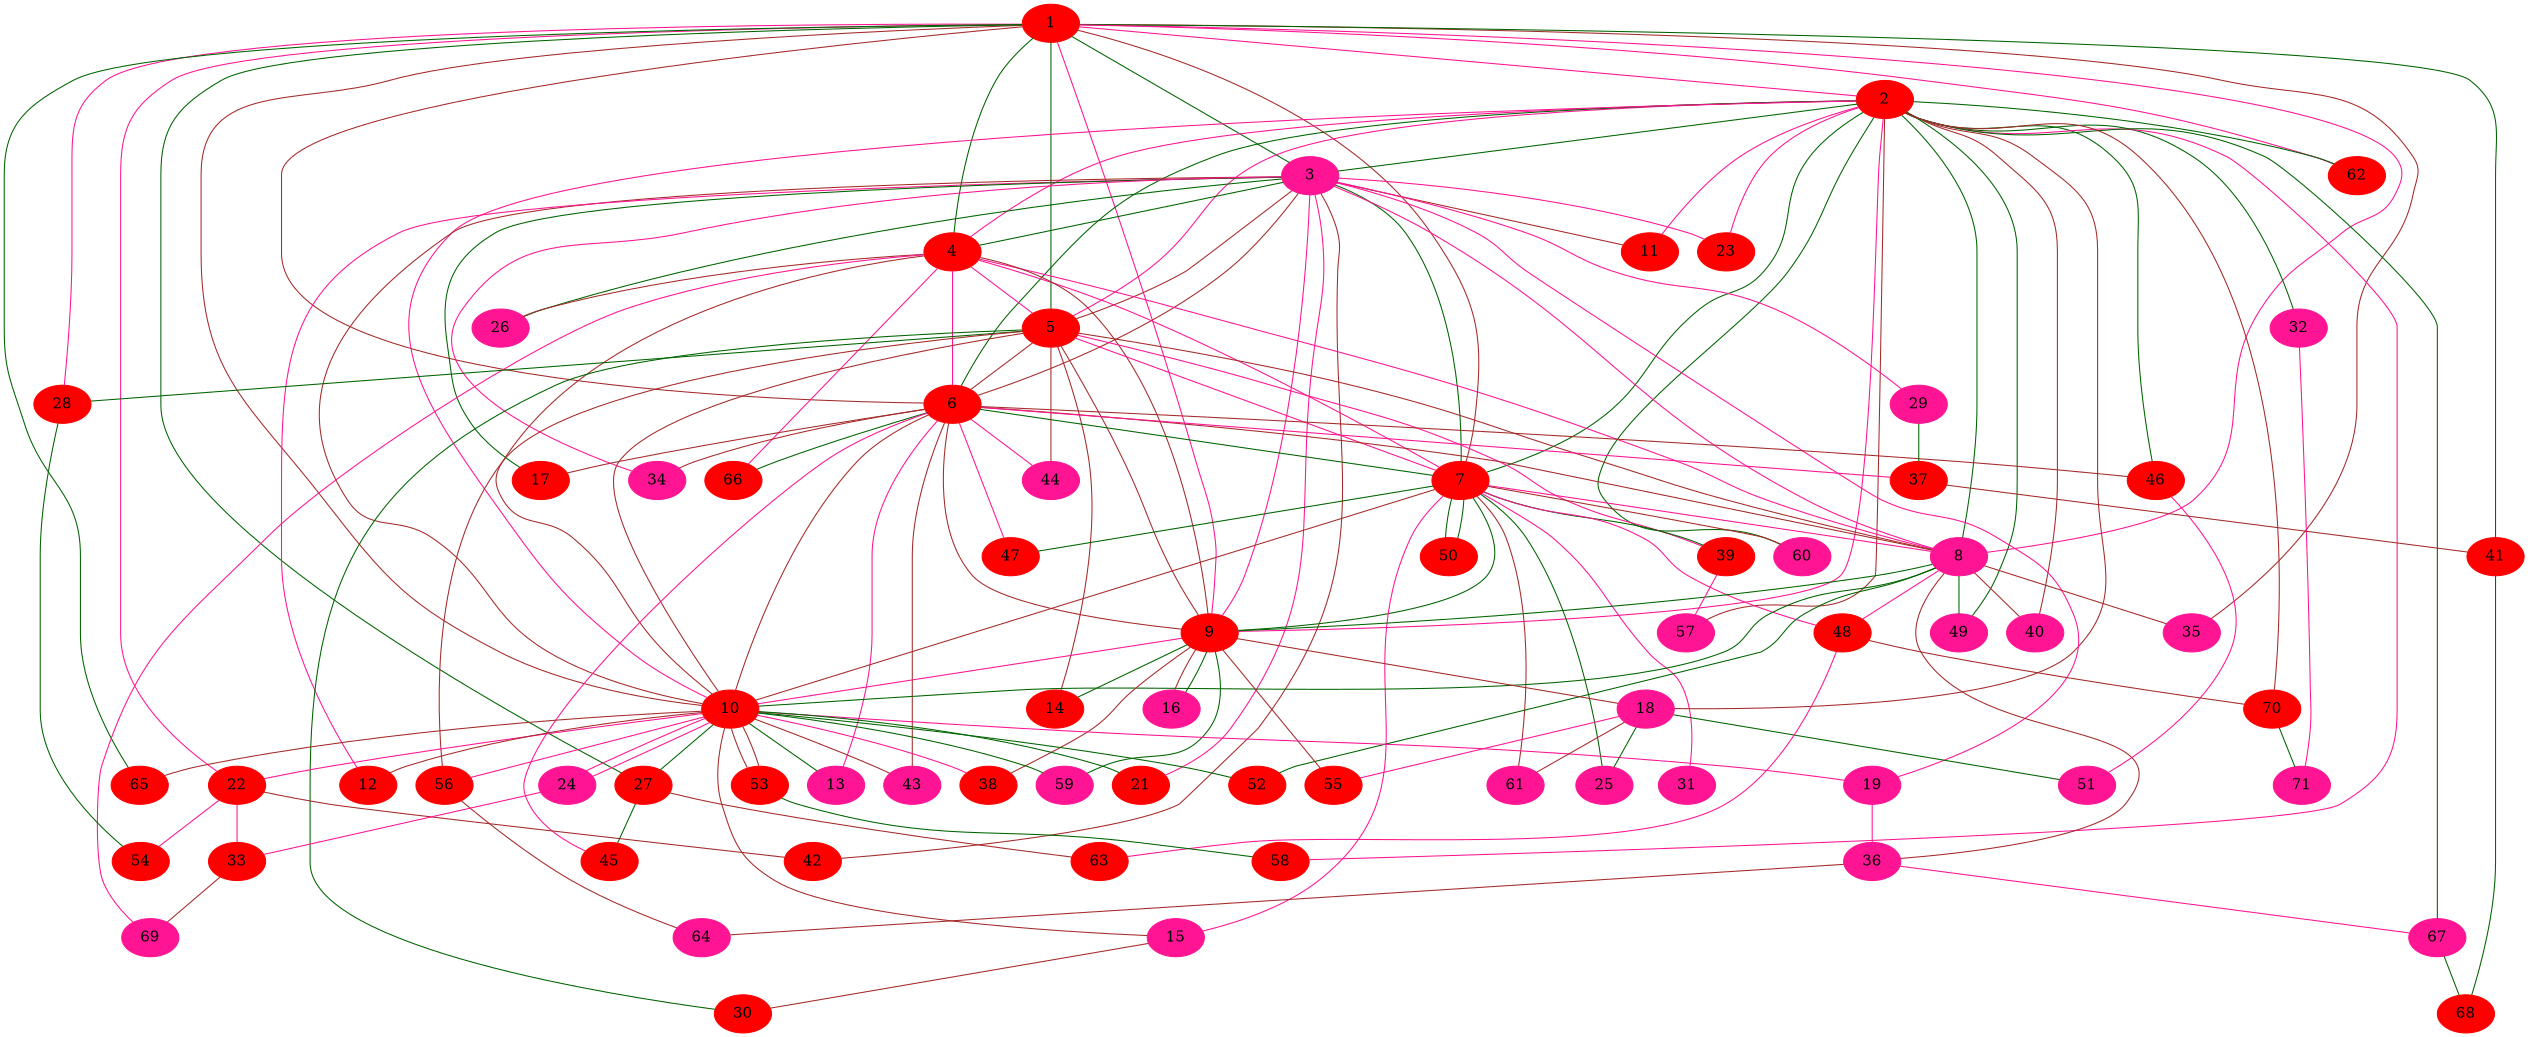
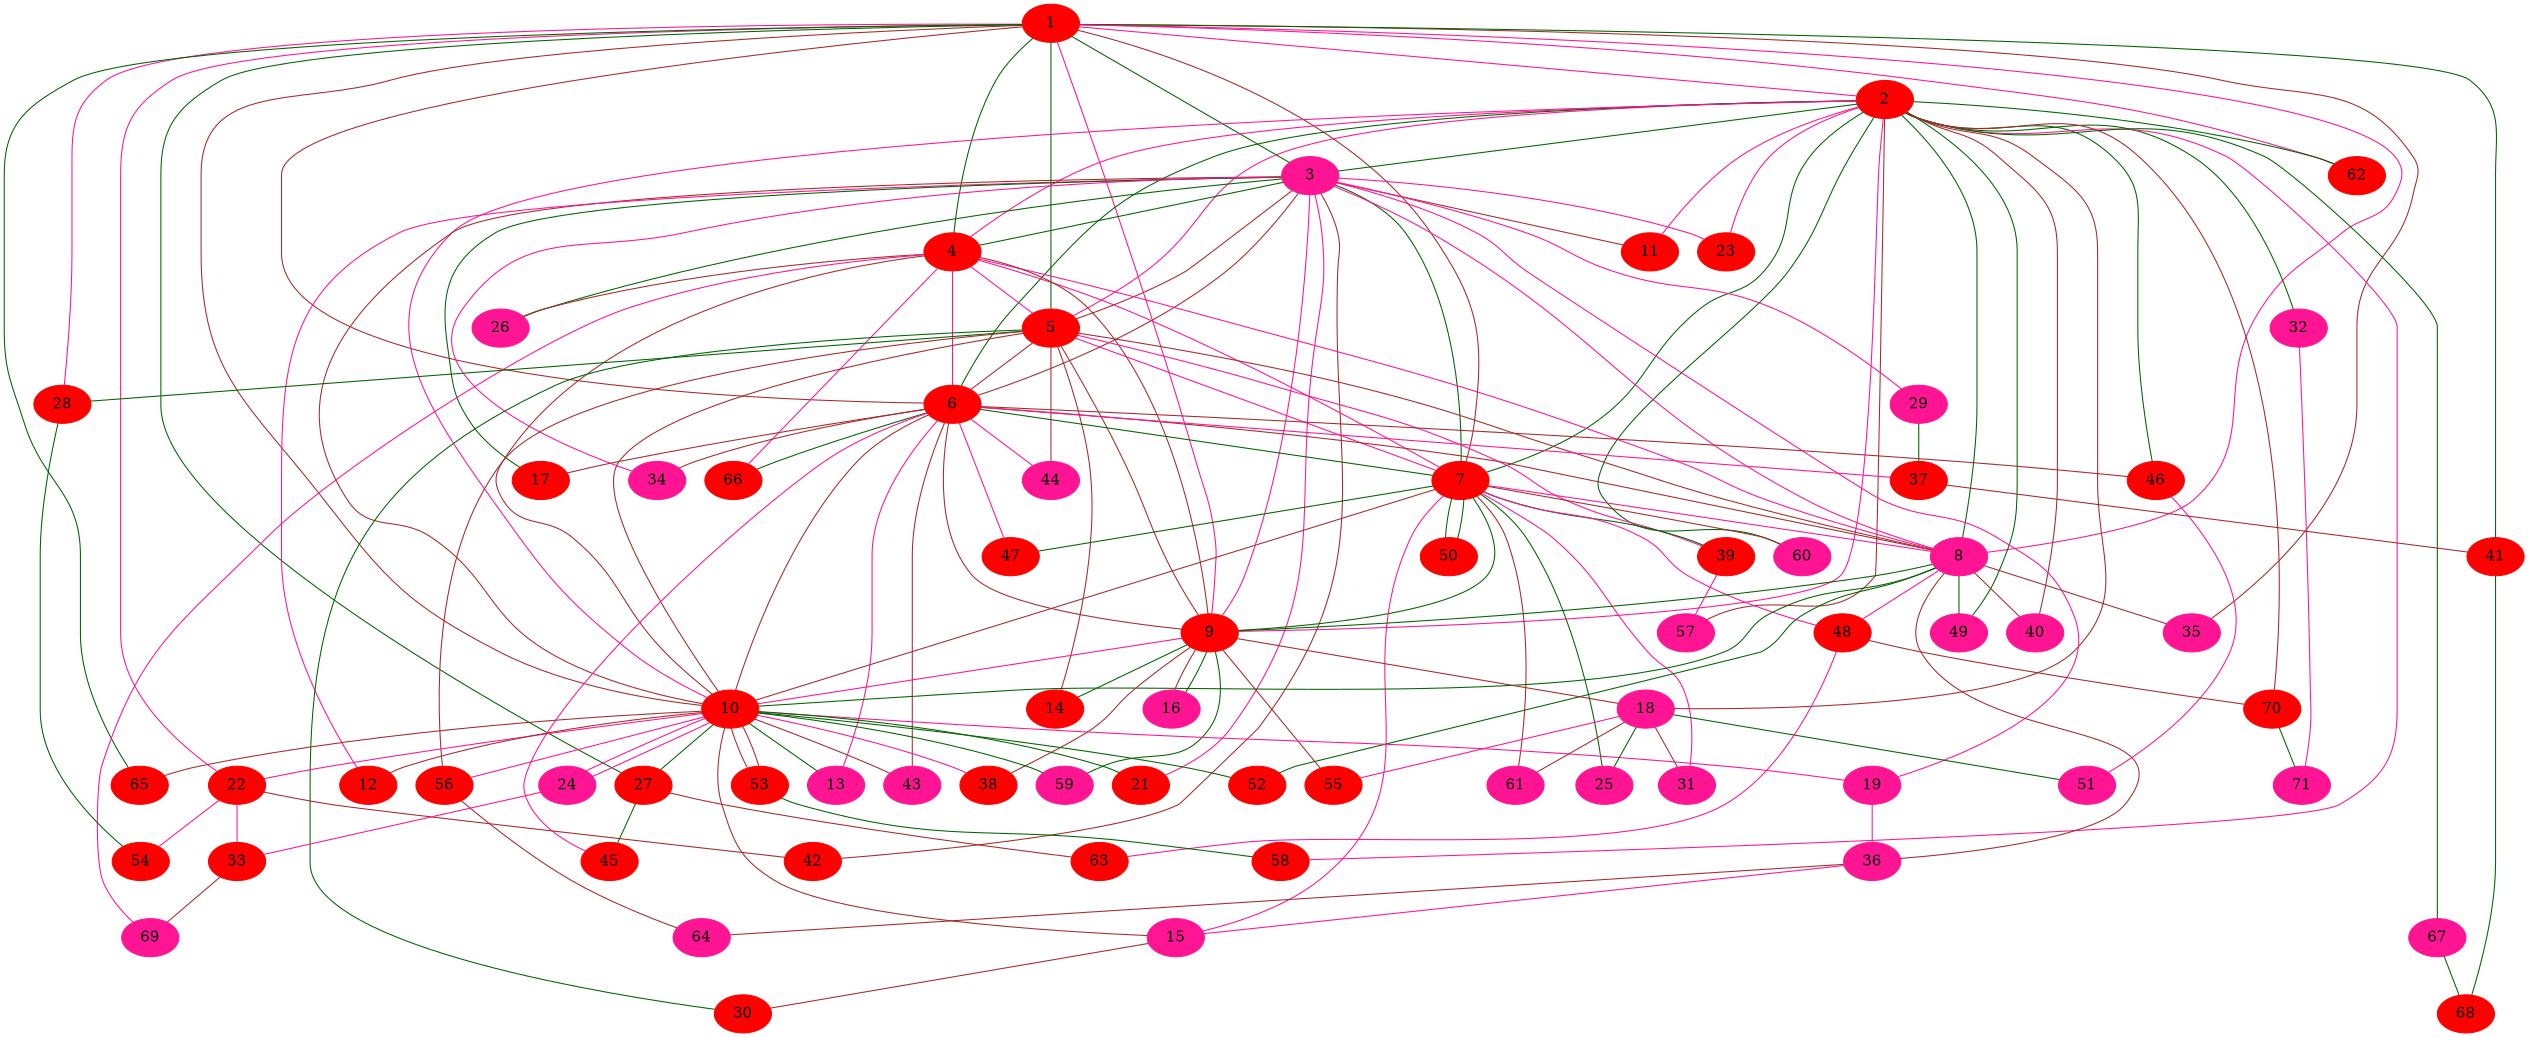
none -> (1666, 747)
(2155, 900) -> (1524, 900)
